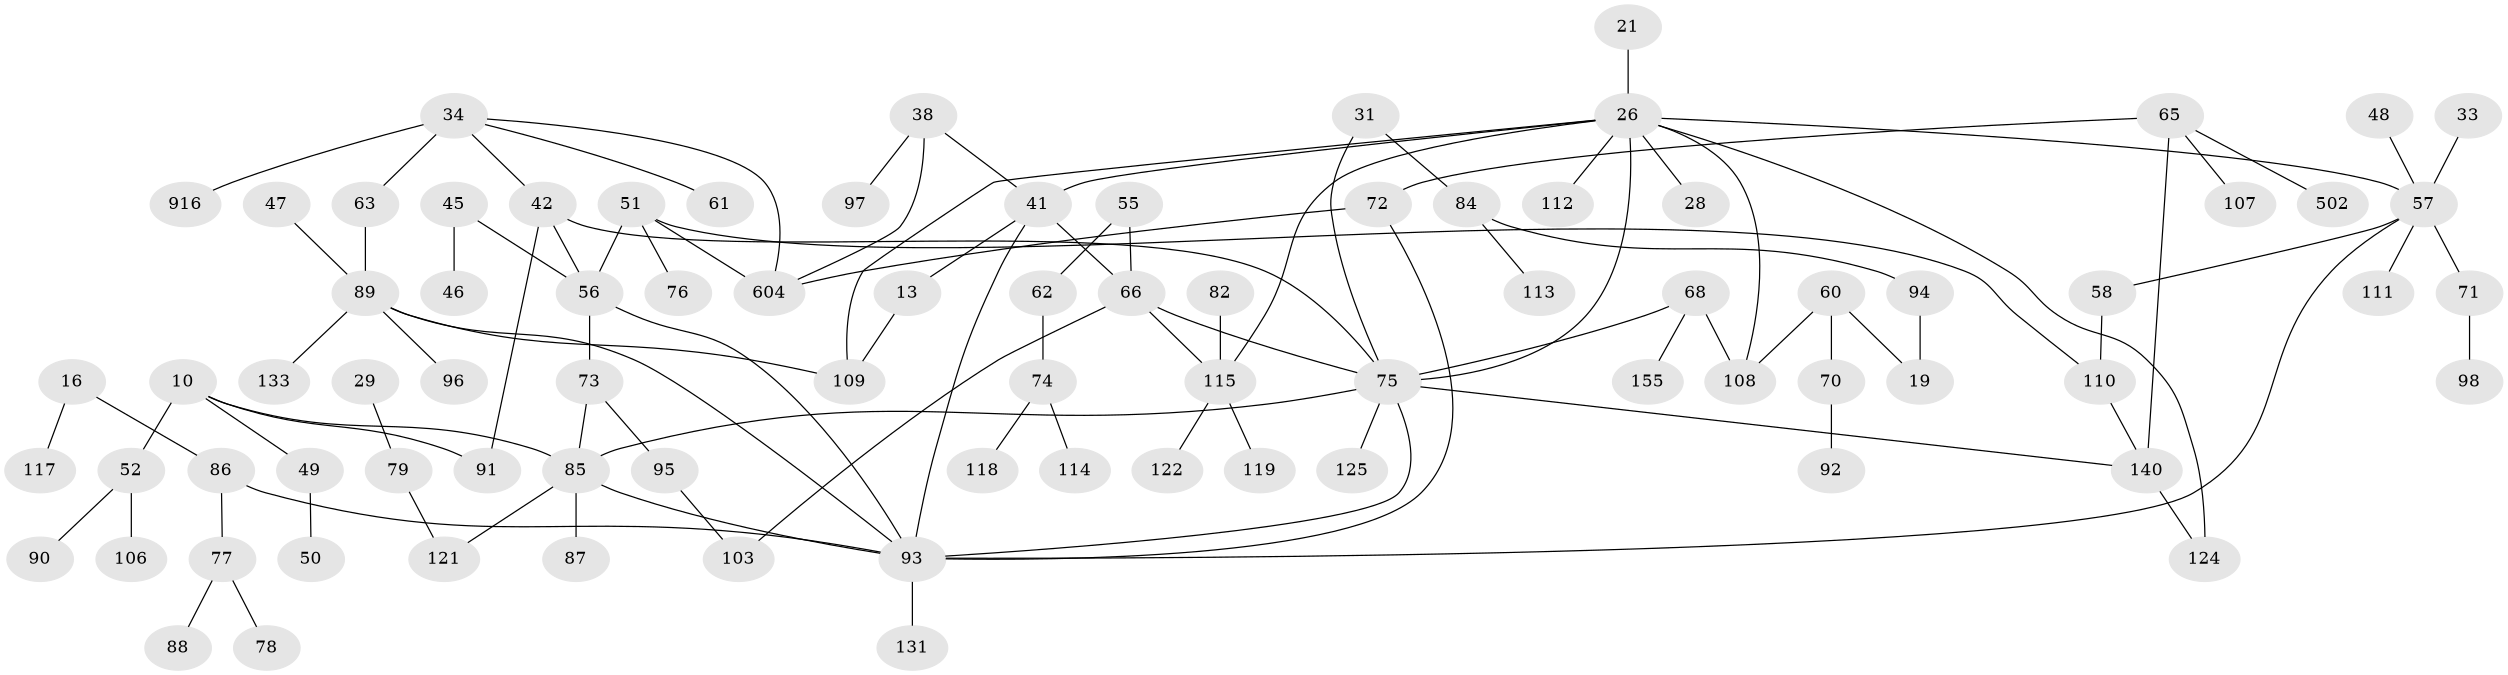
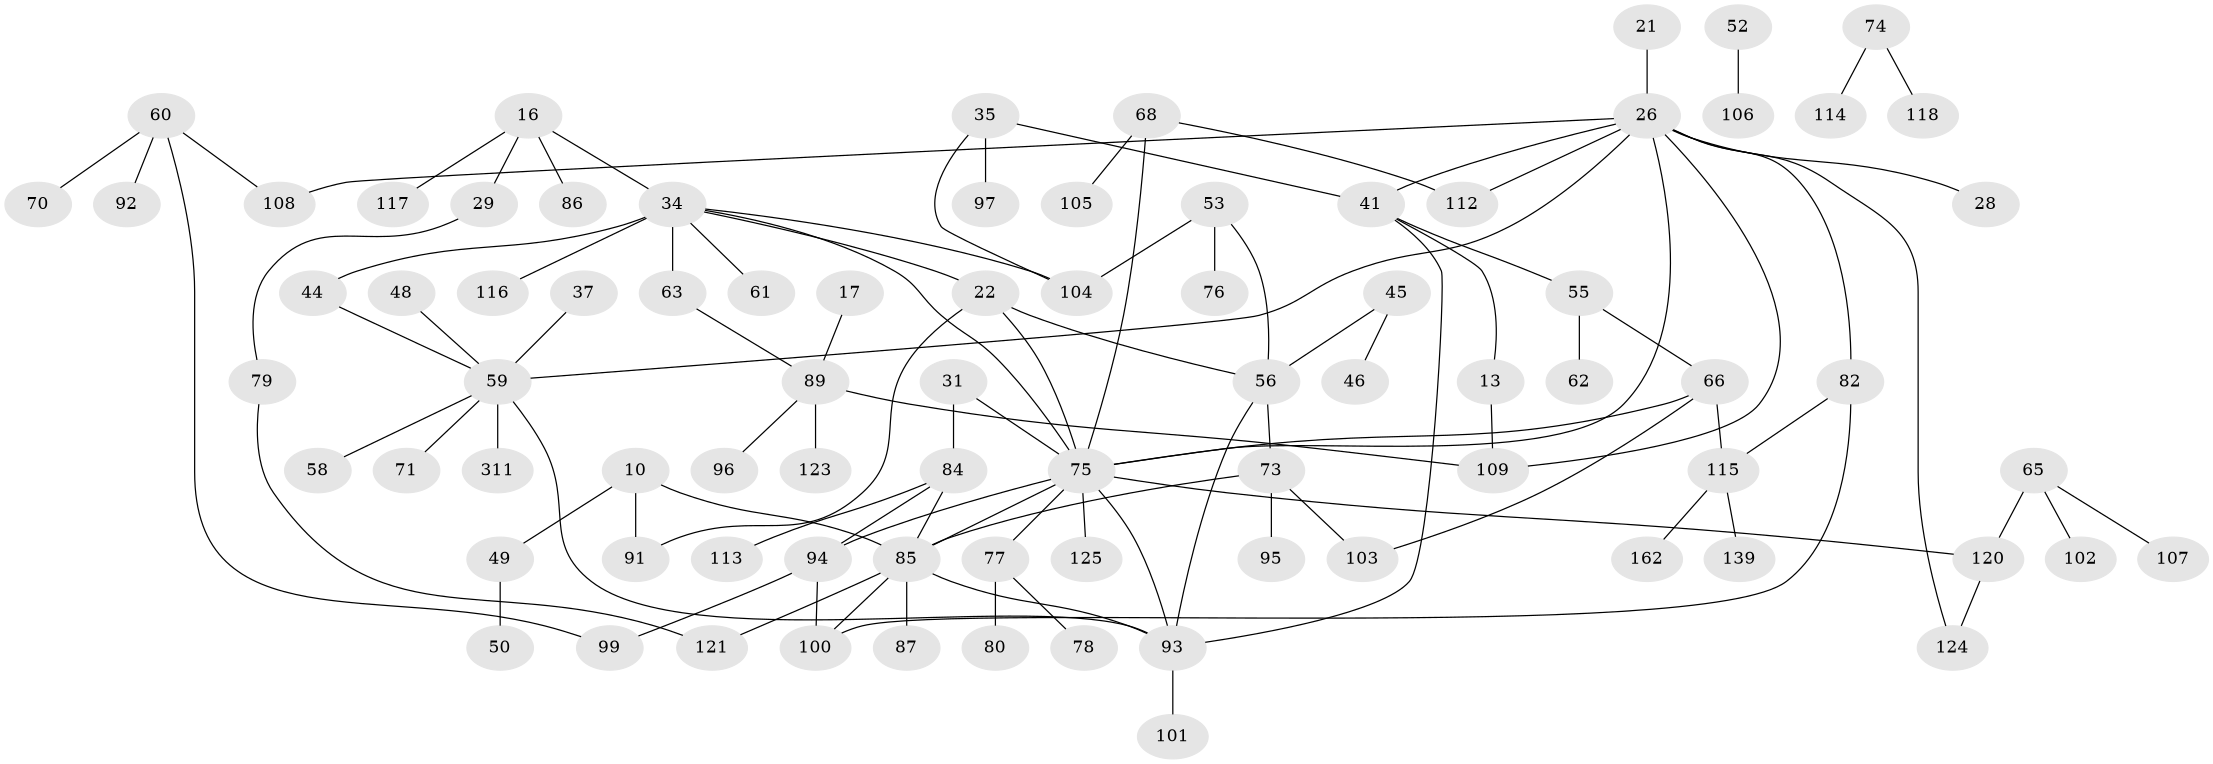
(923, 116) -> (986, 116)
(2468, 116) -> (584, 293)
none -> (506, 160)
none -> (601, 160)
(1362, 168) -> (1814, 202)
(186, 205) -> (493, 293)
(277, 205) -> (850, 293)
(543, 205) -> (986, 293)
(631, 205) -> (1215, 205)
(1378, 205) -> none
(2333, 205) -> (2081, 559)
(2424, 205) -> (498, 382)
(1092, 255) -> (1474, 250)
none -> (915, 287)
none -> (313, 293)
(769, 293) -> (1077, 293)
(2378, 293) -> (498, 471)
(1043, 329) -> none
(1718, 337) -> (1308, 151)
(663, 375) -> none
(274, 382) -> (816, 471)
(1648, 382) -> (1077, 205)
(1920, 382) -> (610, 648)
(2100, 382) -> none
(2470, 382) -> none
(159, 424) -> none
(1831, 425) -> (144, 160)
(1167, 471) -> (1647, 559)
(1260, 471) -> (1740, 559)
(2147, 471) -> (1988, 559)
(694, 506) -> (1317, 515)
none -> (946, 509)
(222, 515) -> (1031, 523)
none -> (926, 523)
(562, 526) -> none
(40, 559) -> none
(178, 648) -> (995, 648)
none -> (816, 648)
(912, 648) -> (1173, 737)
